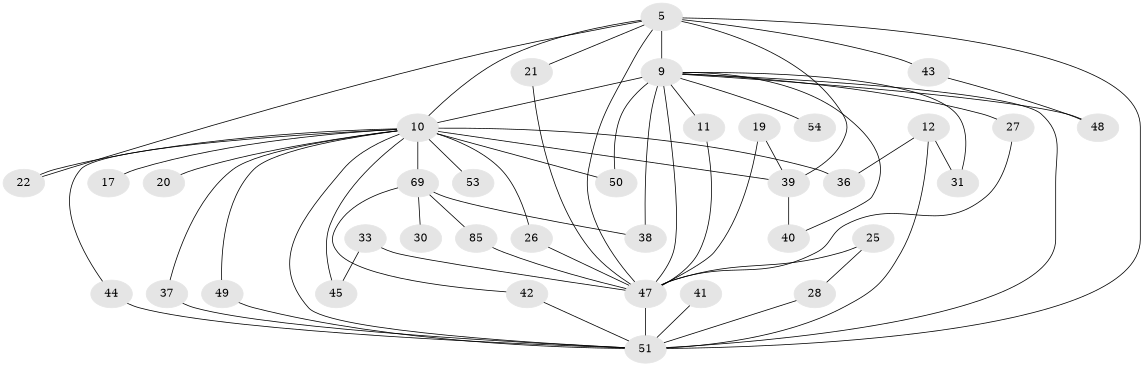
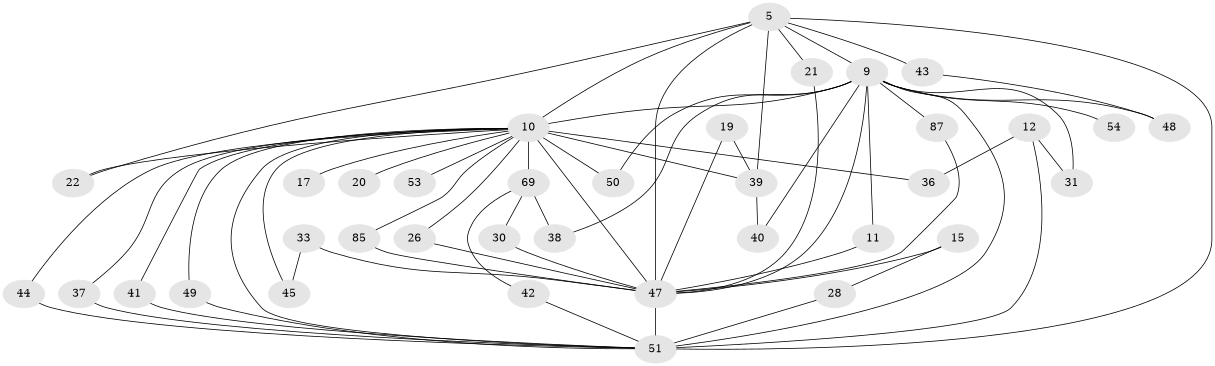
(1013, 128) -> (937, 128)
none -> (215, 162)
(447, 211) -> (450, 191)
none -> (592, 211)
(873, 239) -> (958, 239)
none -> (575, 270)
